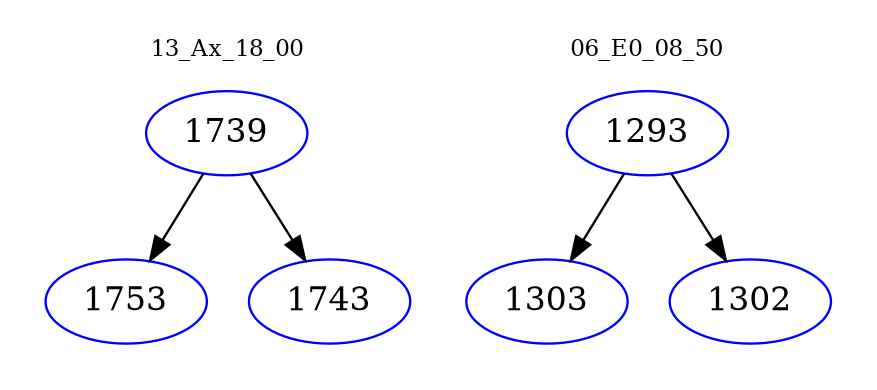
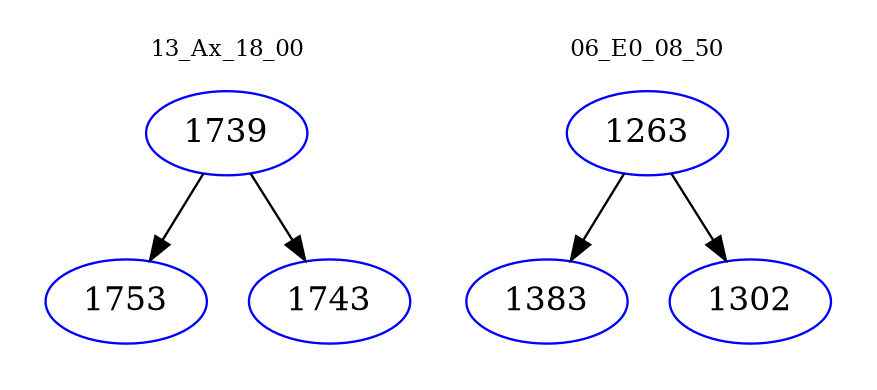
(647, 133) -> (647, 133)
(547, 302) -> (547, 302)
